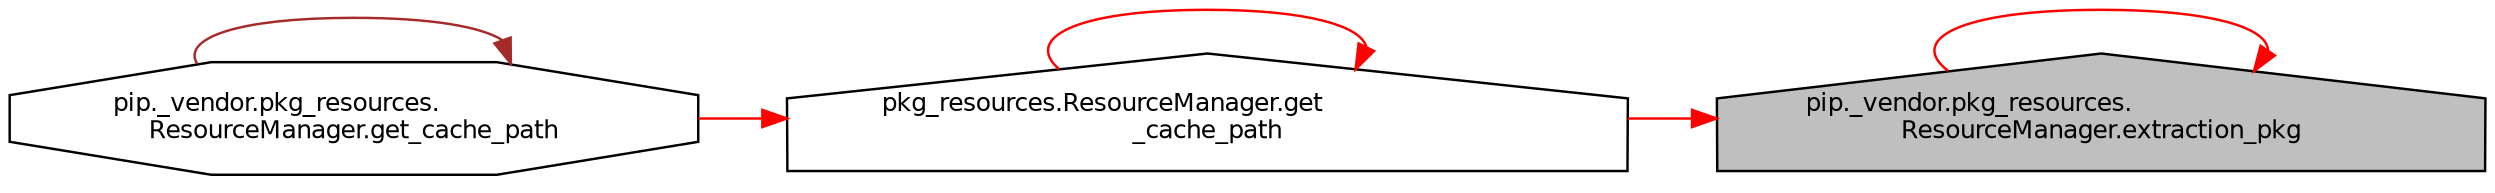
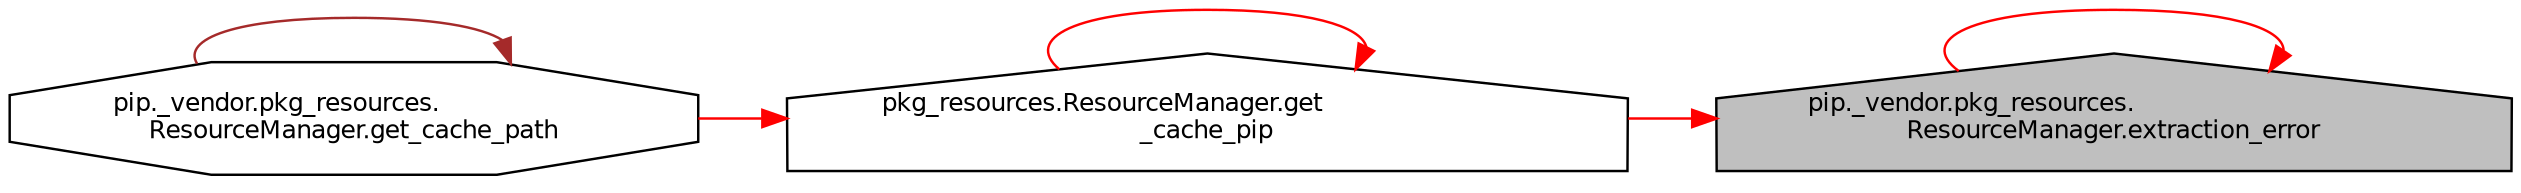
(1207, 118) -> (1207, 118)
(2101, 118) -> (2114, 118)
